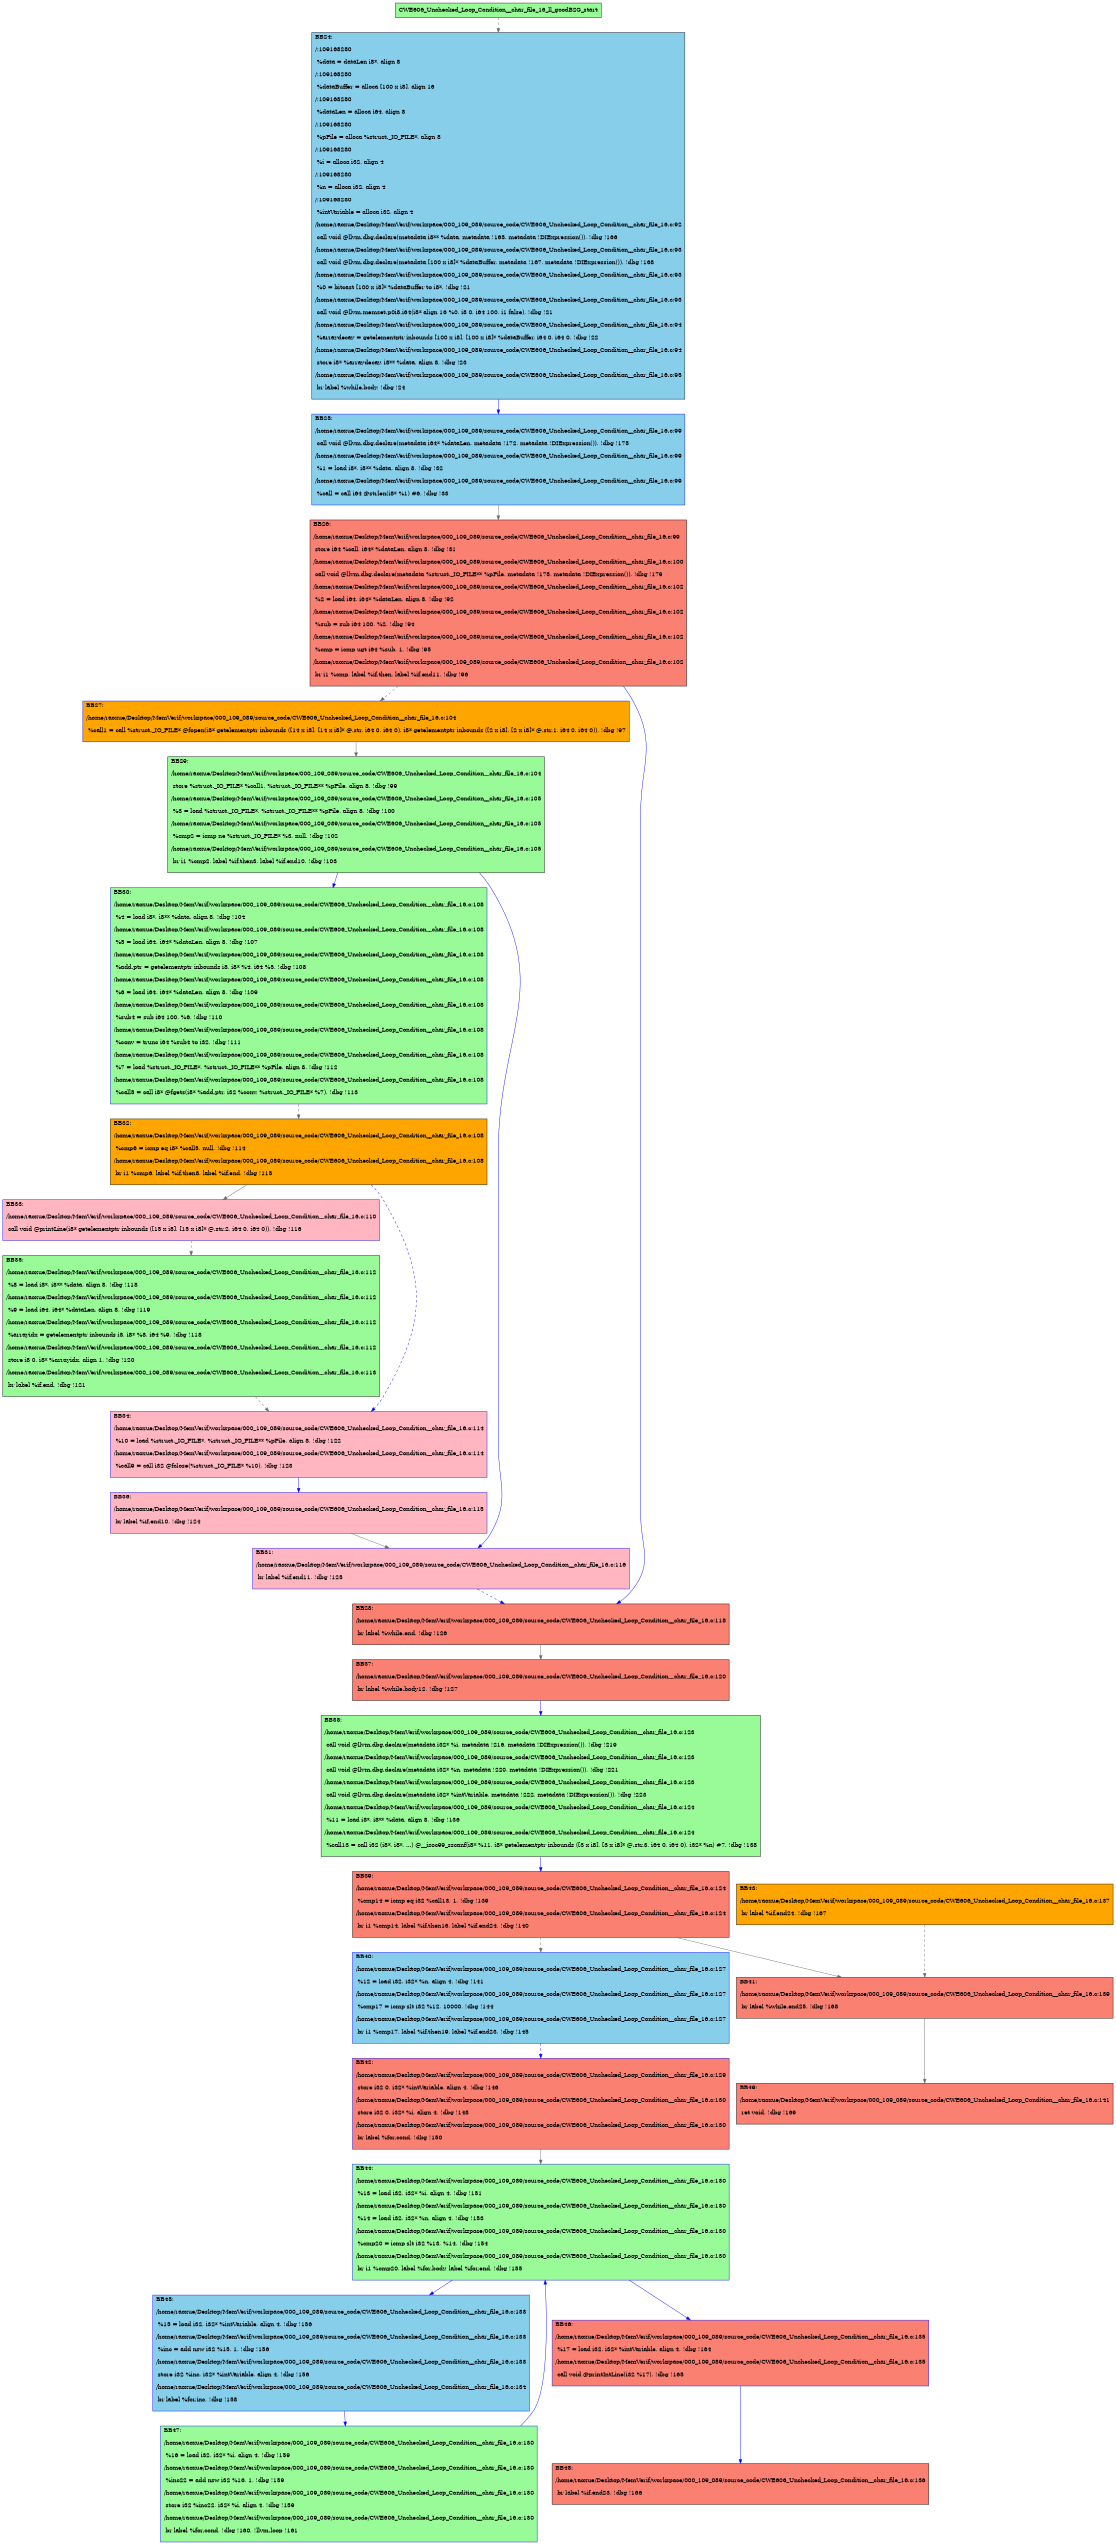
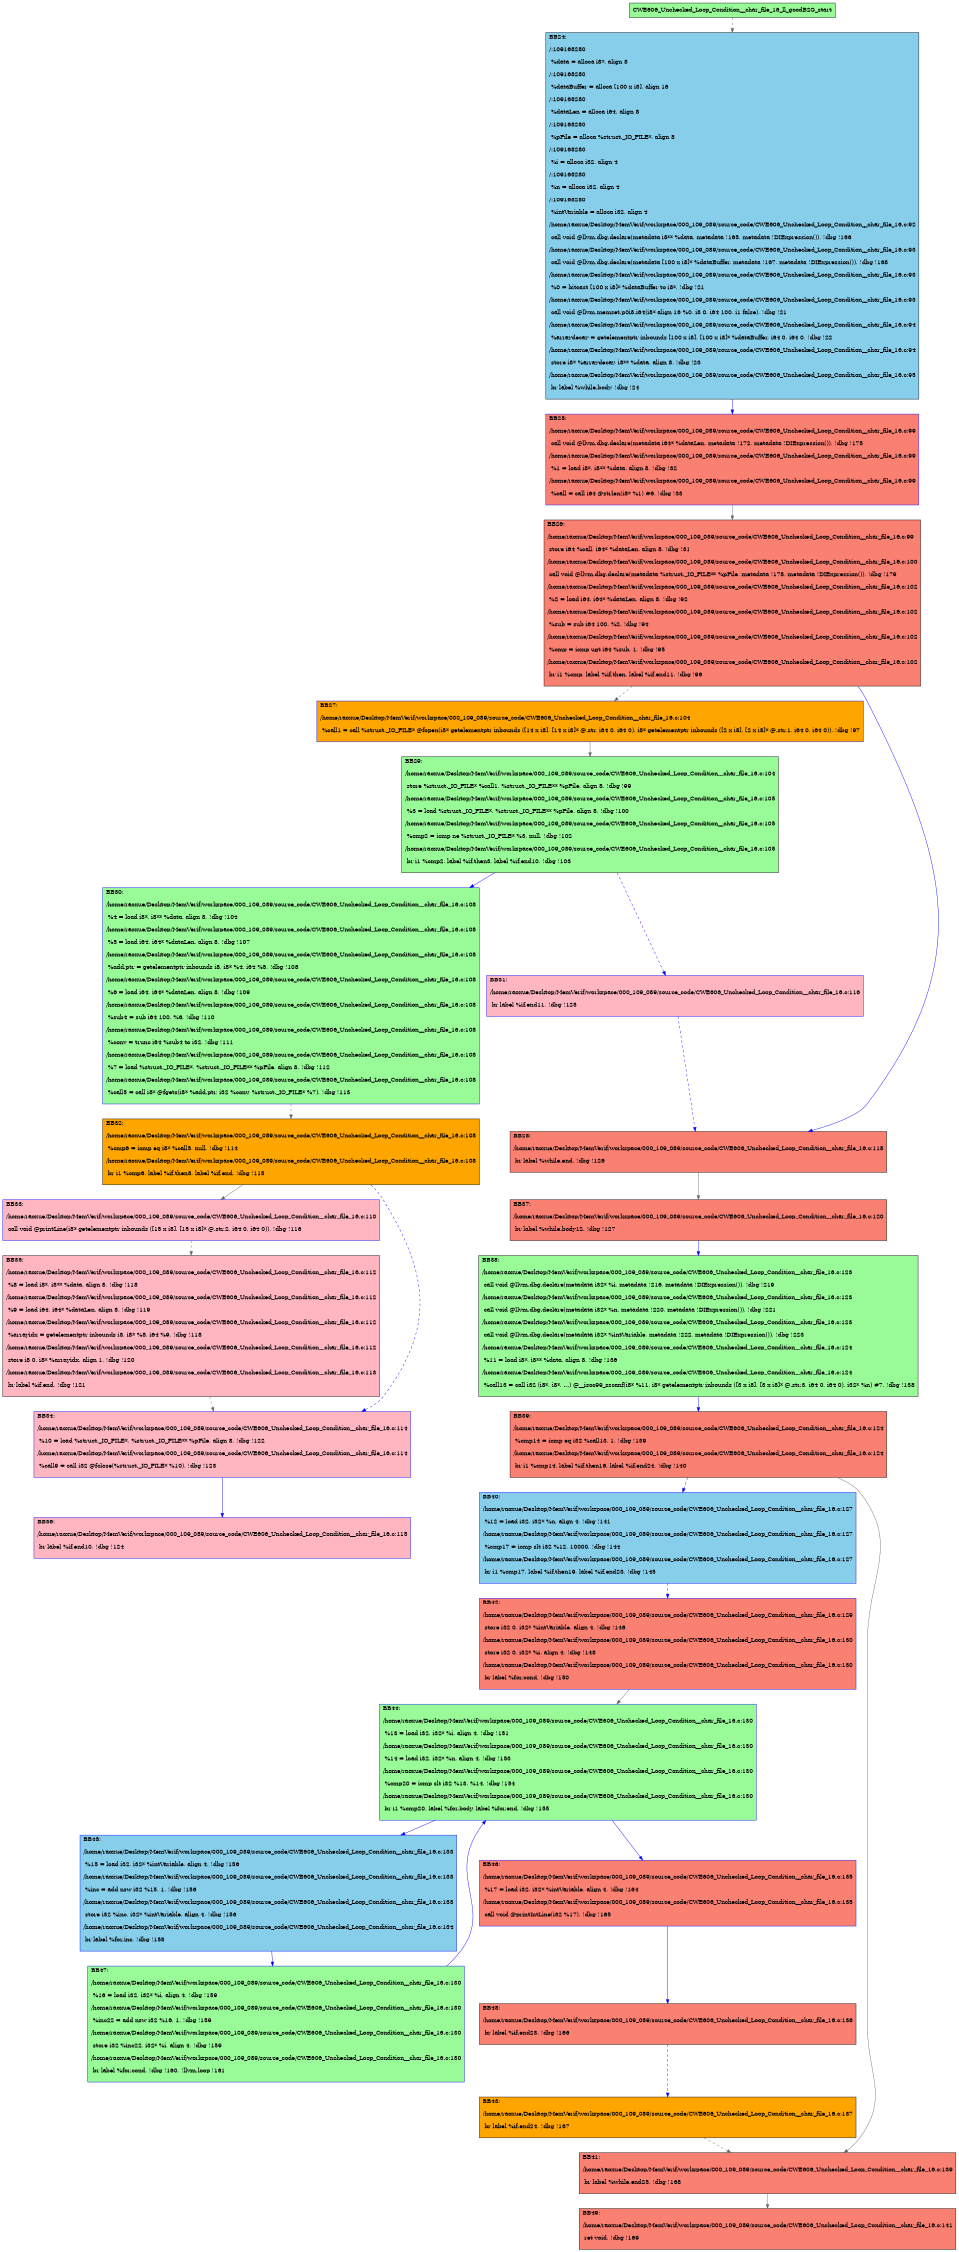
(358, 62) -> (588, 62)
(498, 460) -> (732, 460)
(498, 1206) -> (641, 922)
(191, 1326) -> (191, 1326)
(368, 1540) -> none
(541, 1943) -> (686, 1483)
none -> (668, 2069)
